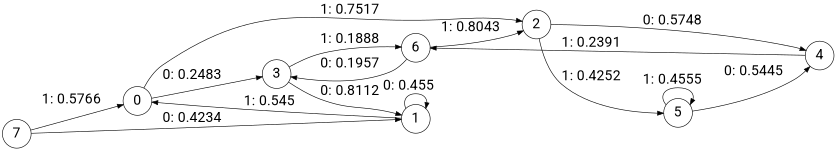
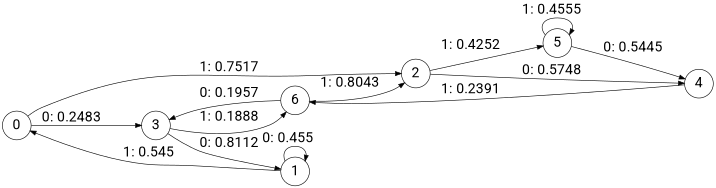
(17, 134) -> none
